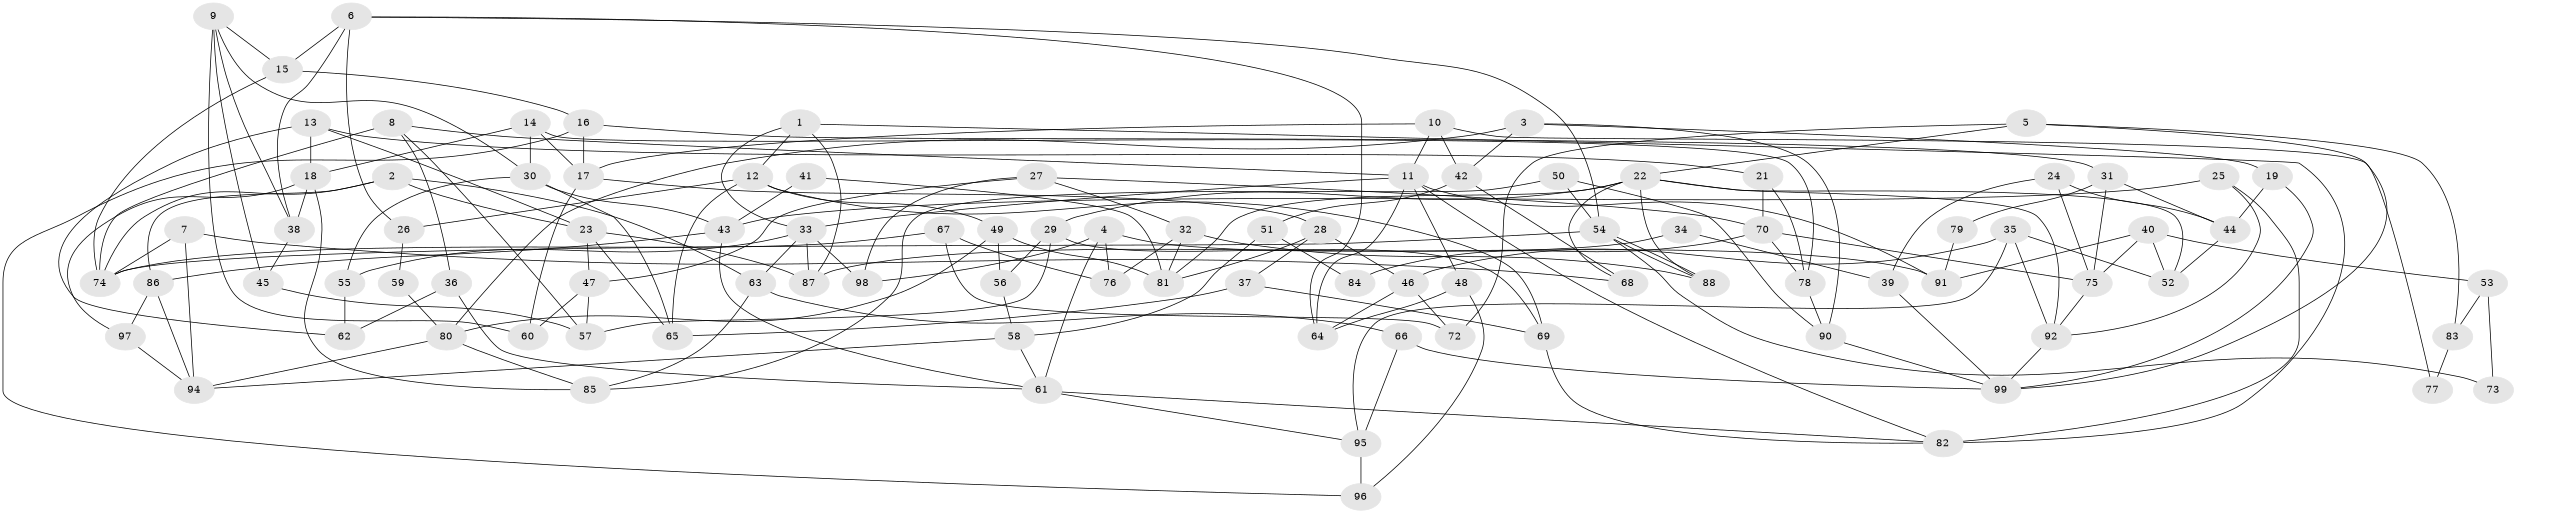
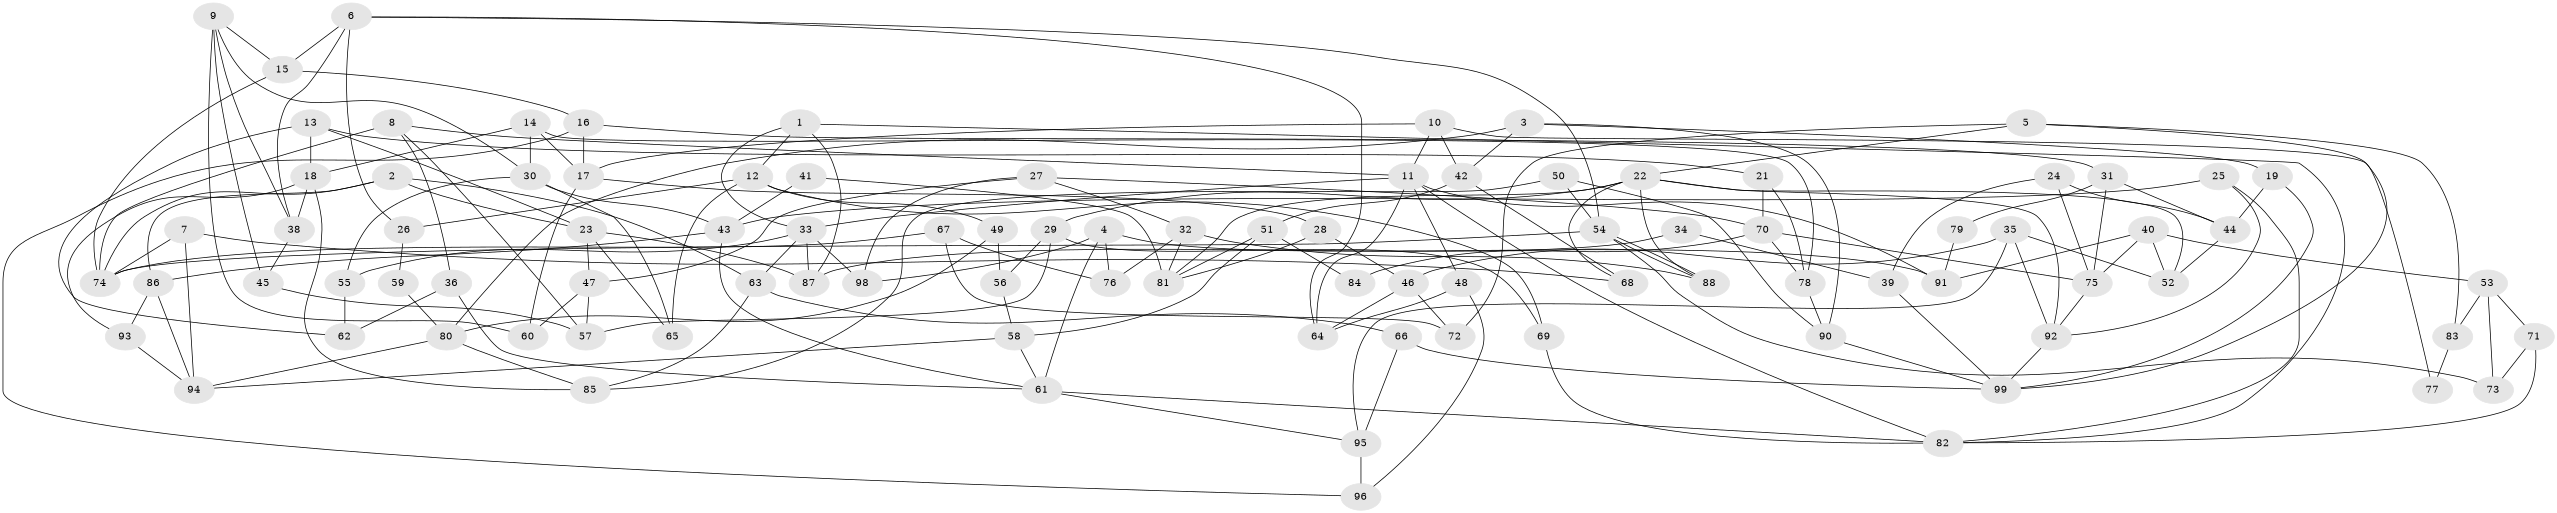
(1074, 256) -> (1217, 256)
(1245, 283) -> none
(125, 337) -> (125, 337)
none -> (2534, 337)
